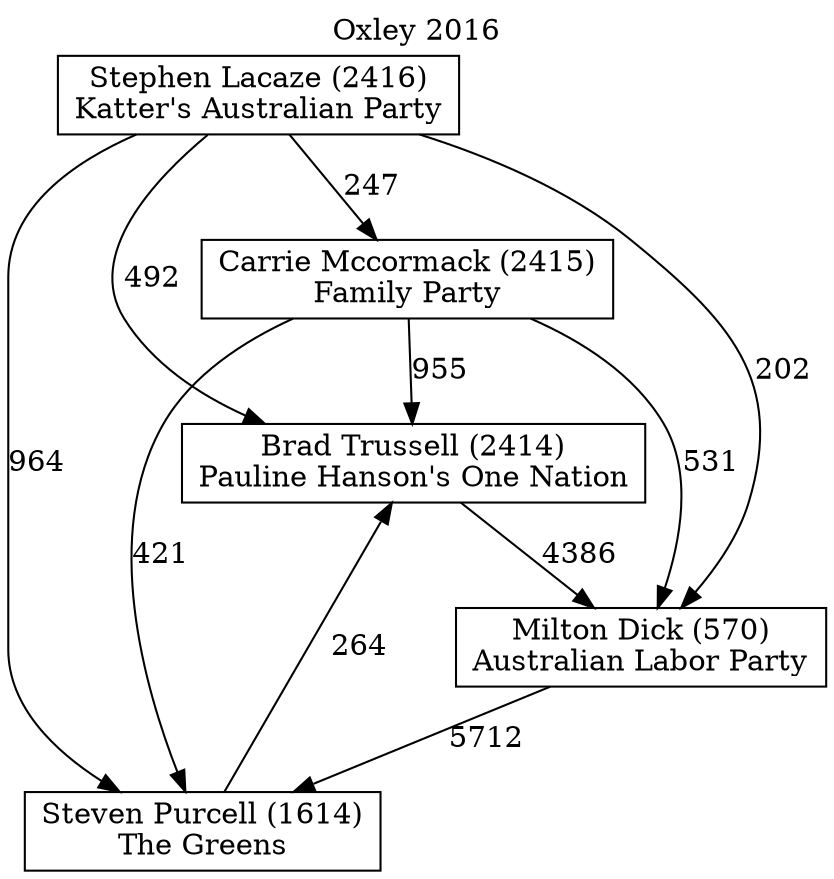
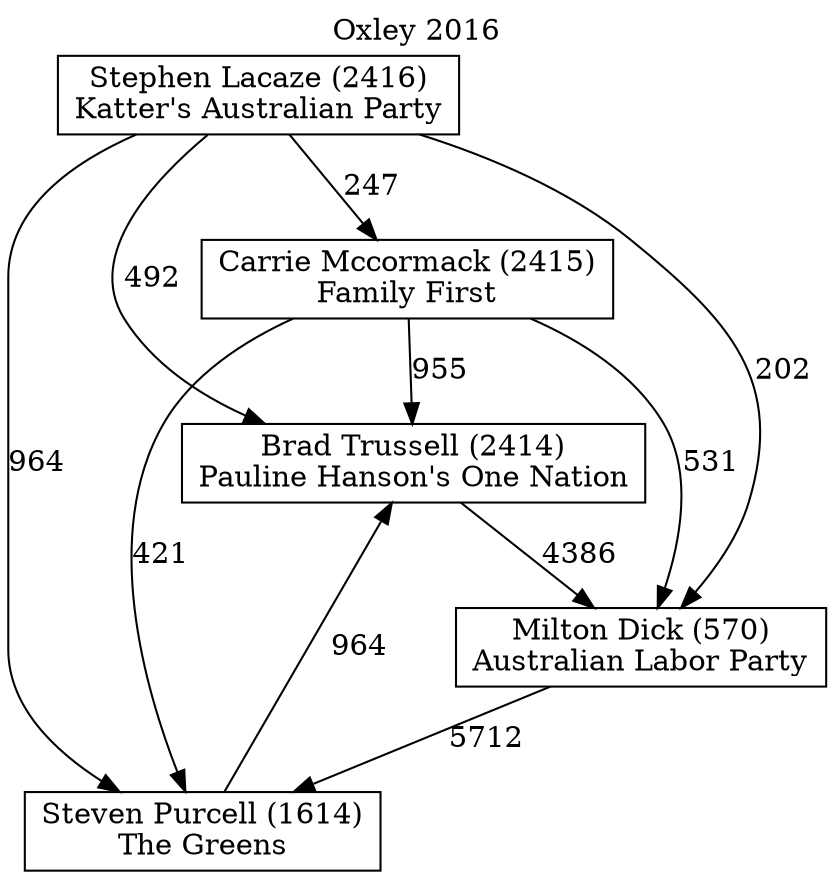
(407, 279) -> (407, 279)
(360, 647) -> (360, 647)
